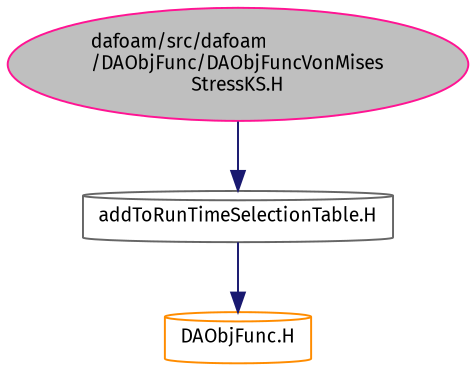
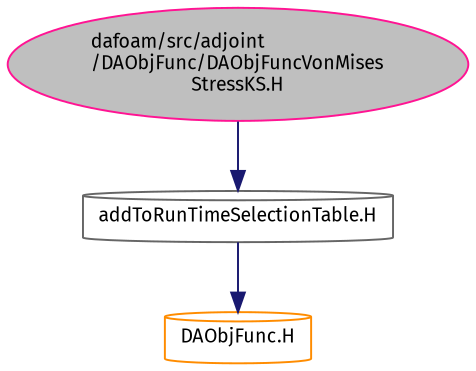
(238, 64) -> (238, 64)
